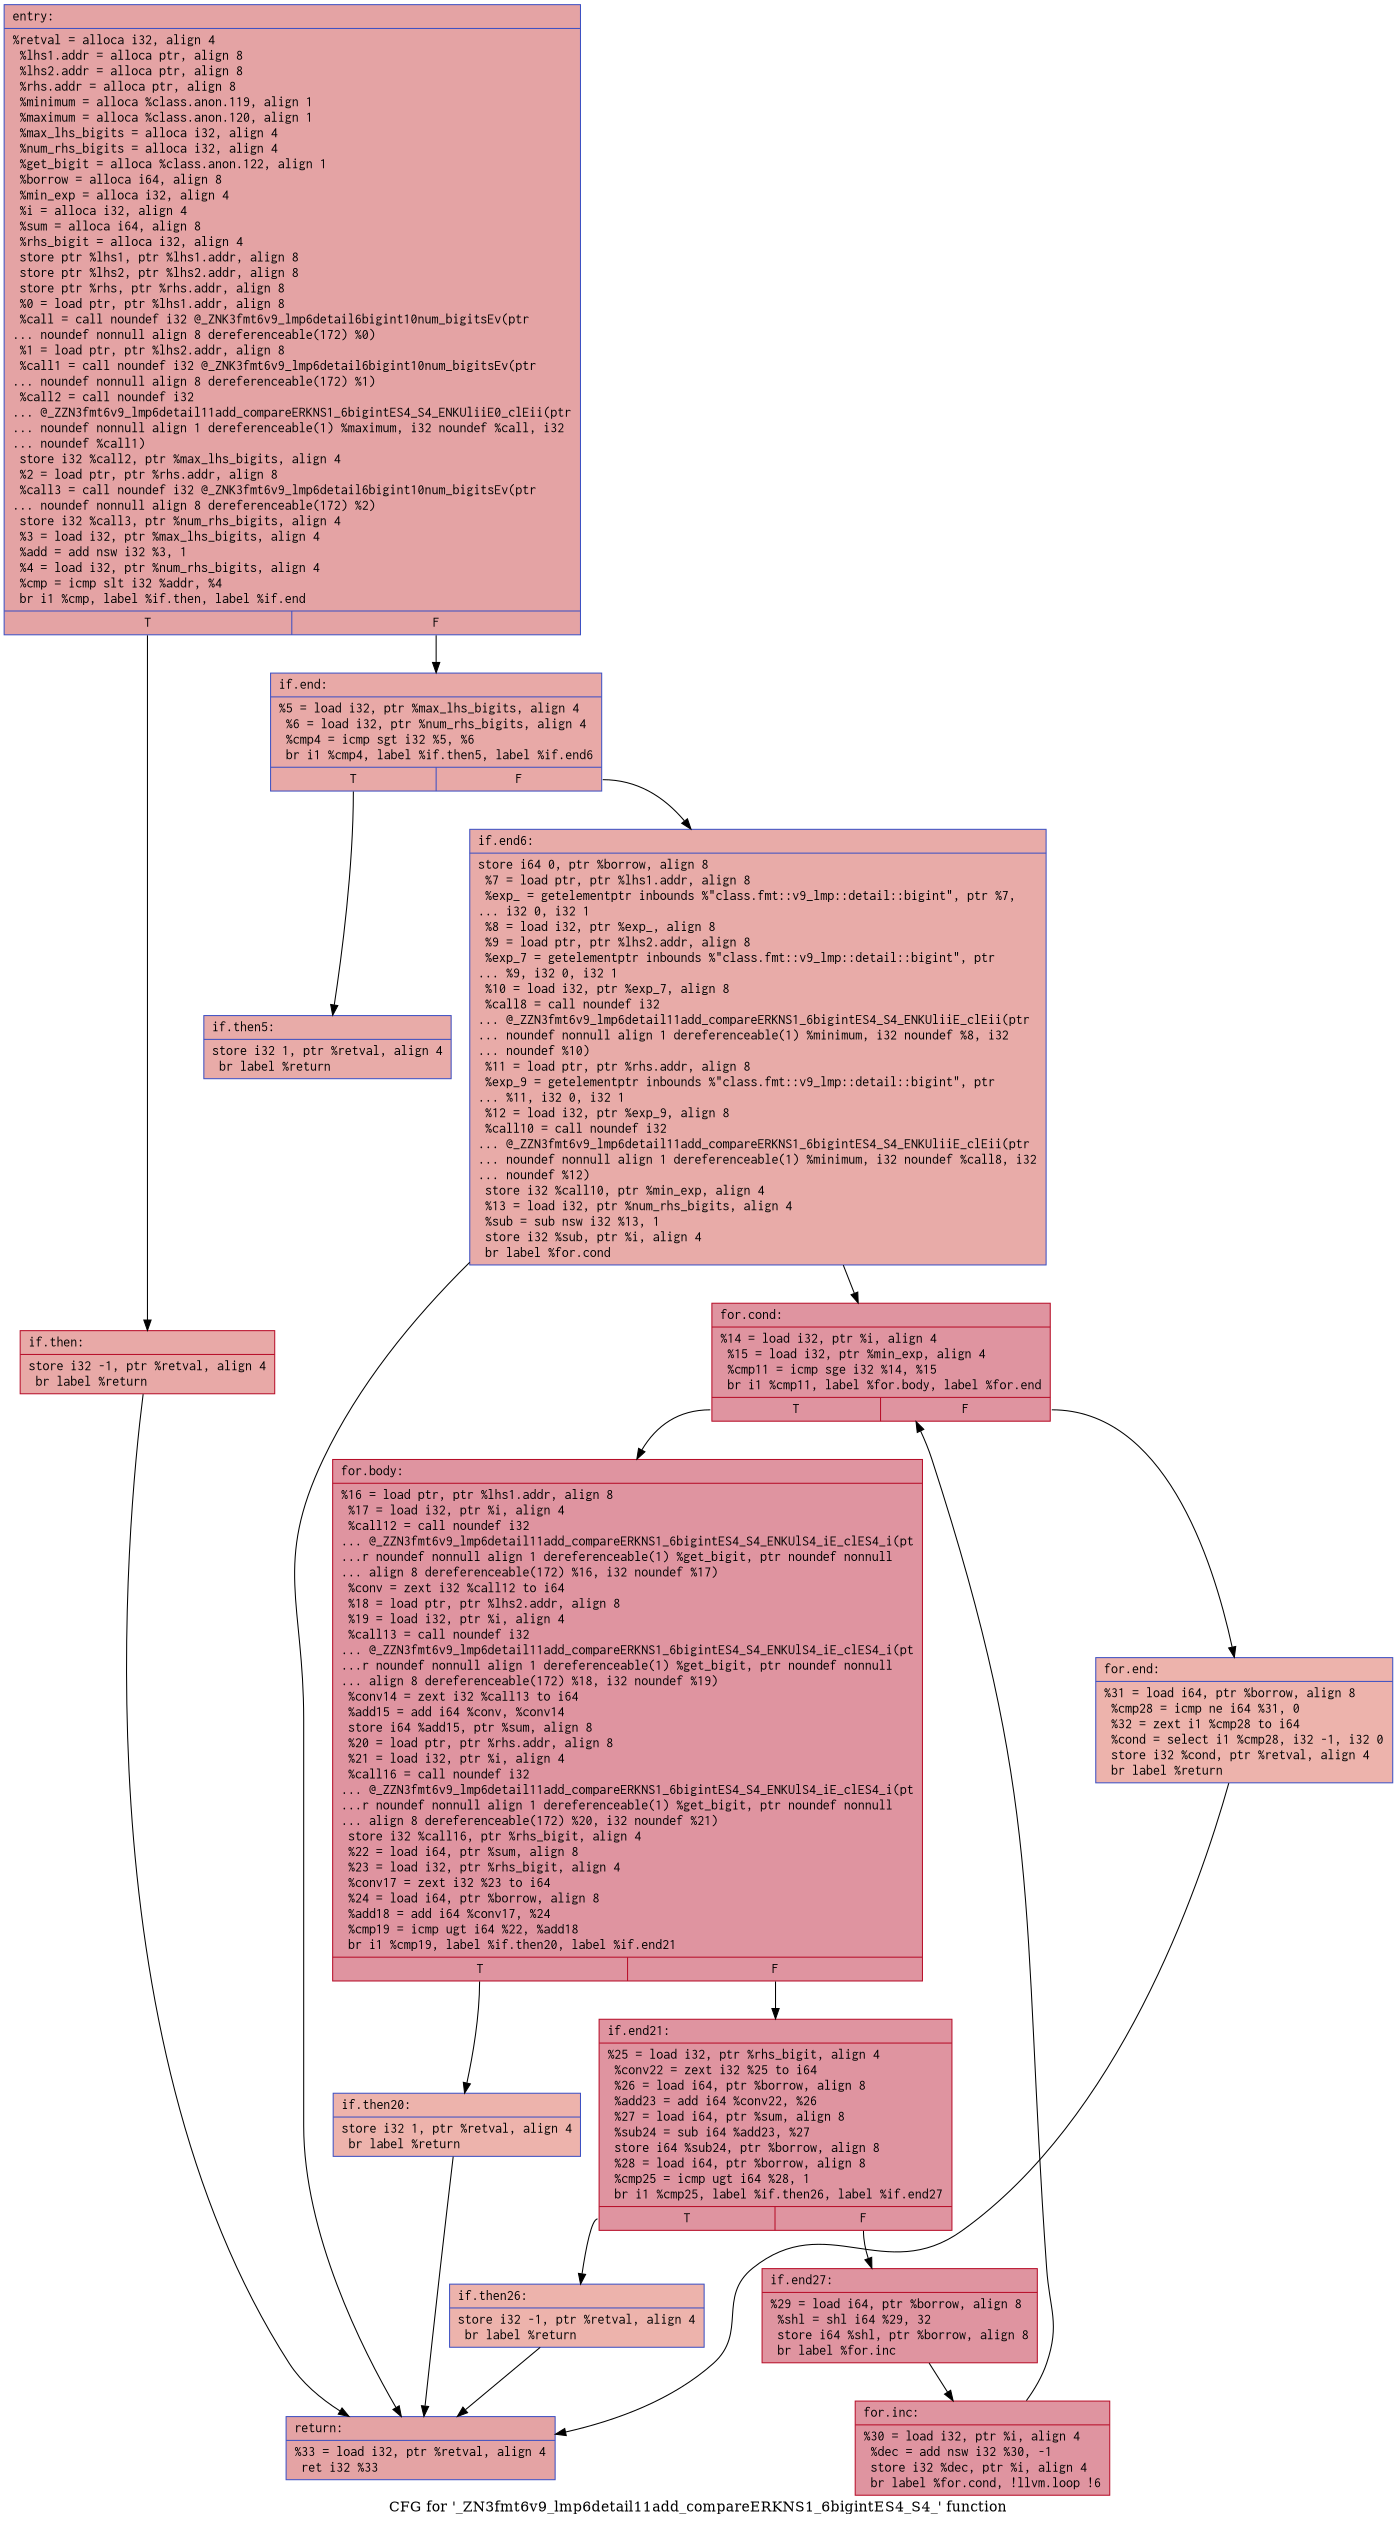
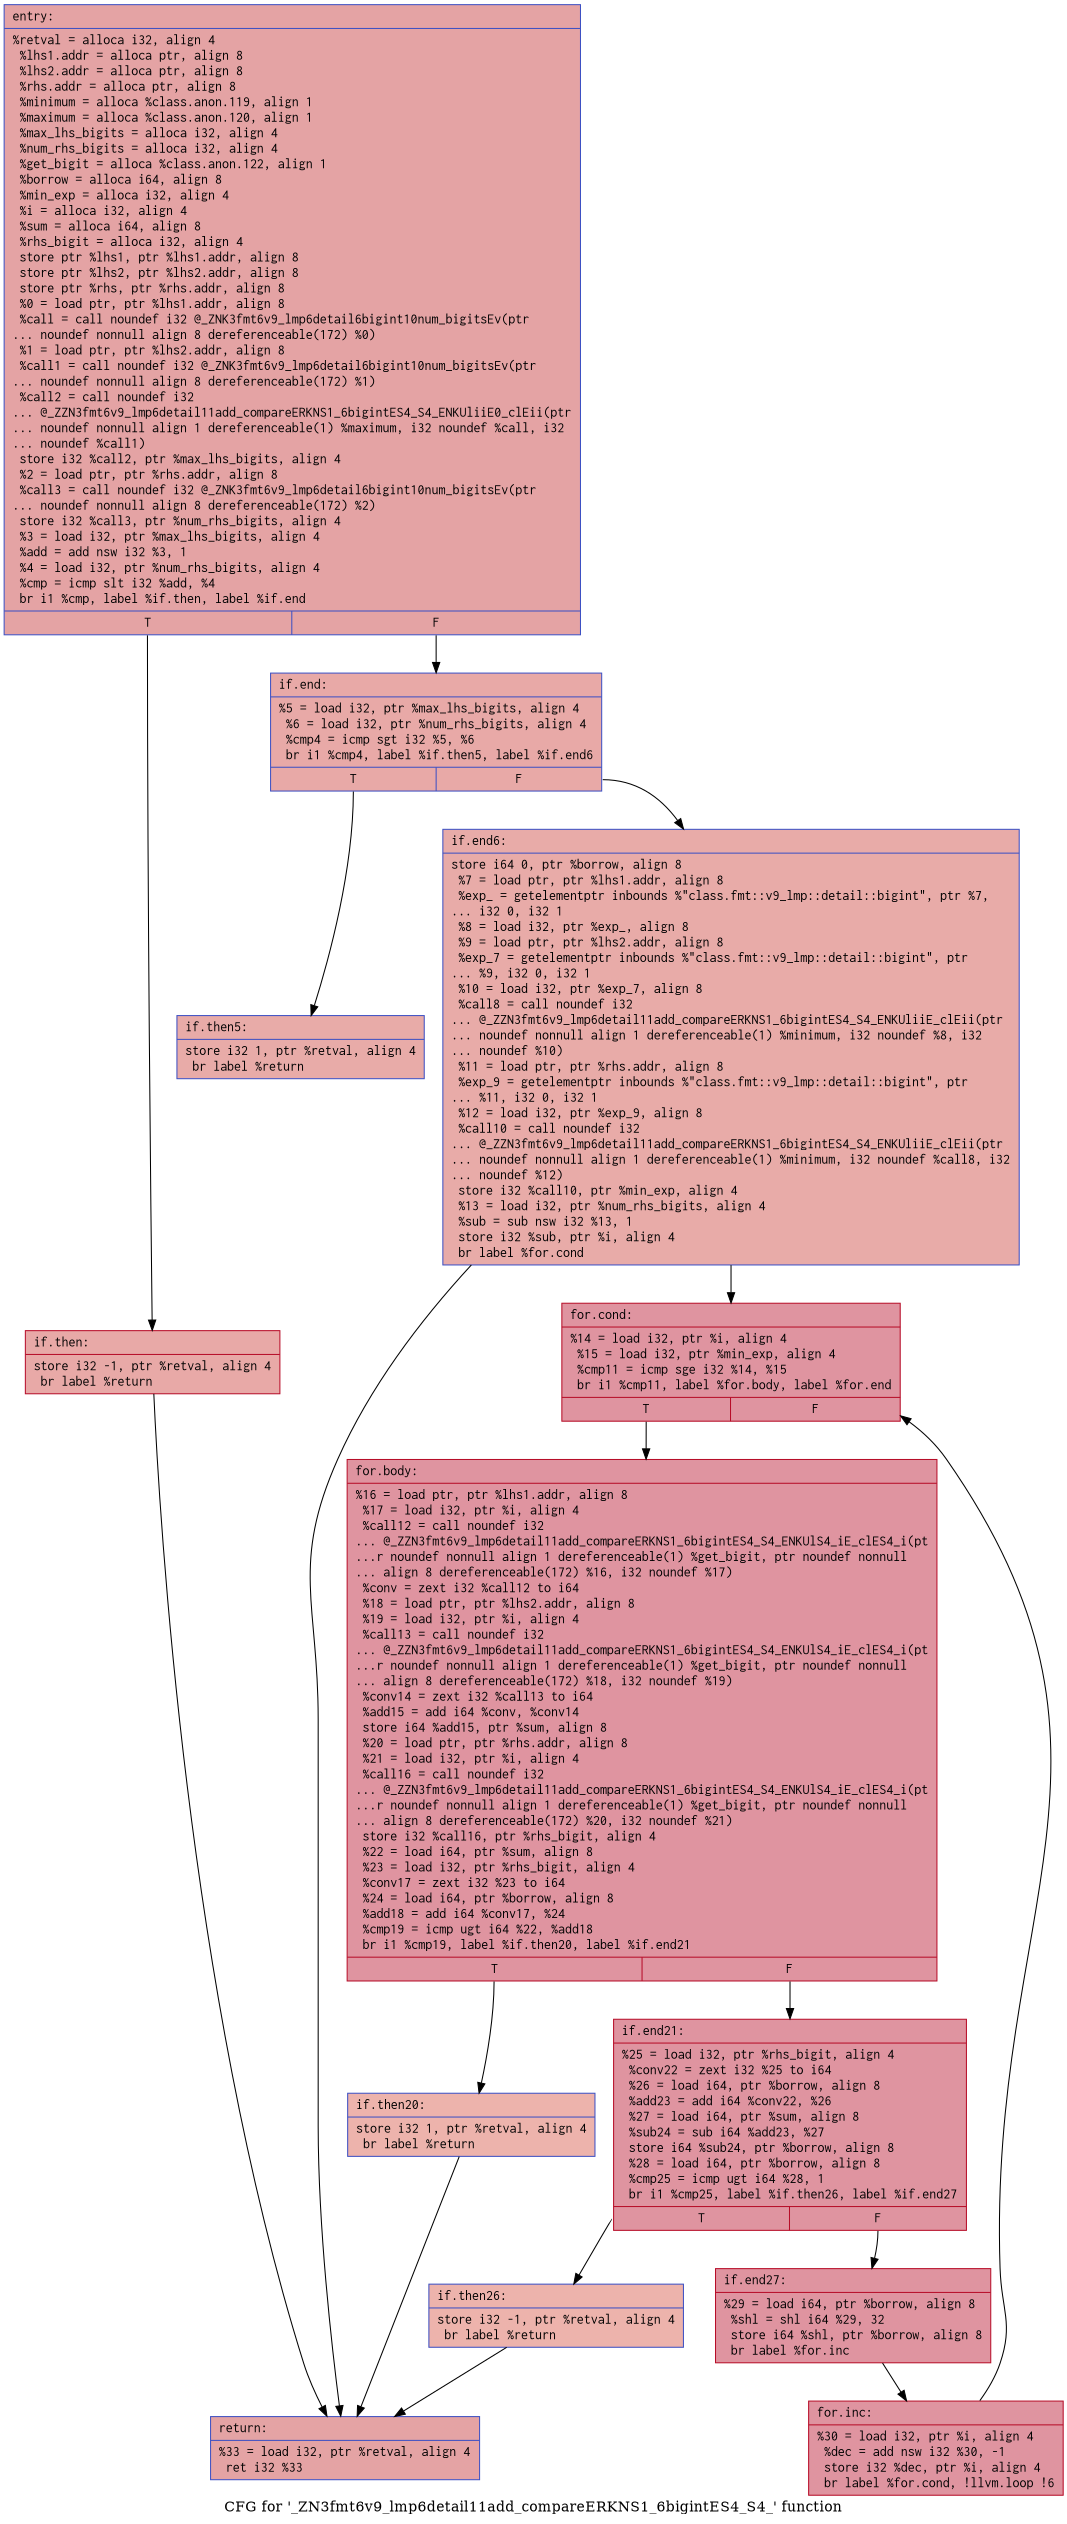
(117, 583) -> (114, 583)
(1244, 1720) -> none
